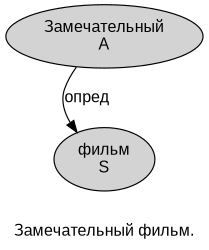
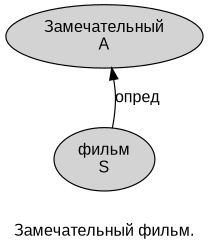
(63, 94) -> (115, 104)
